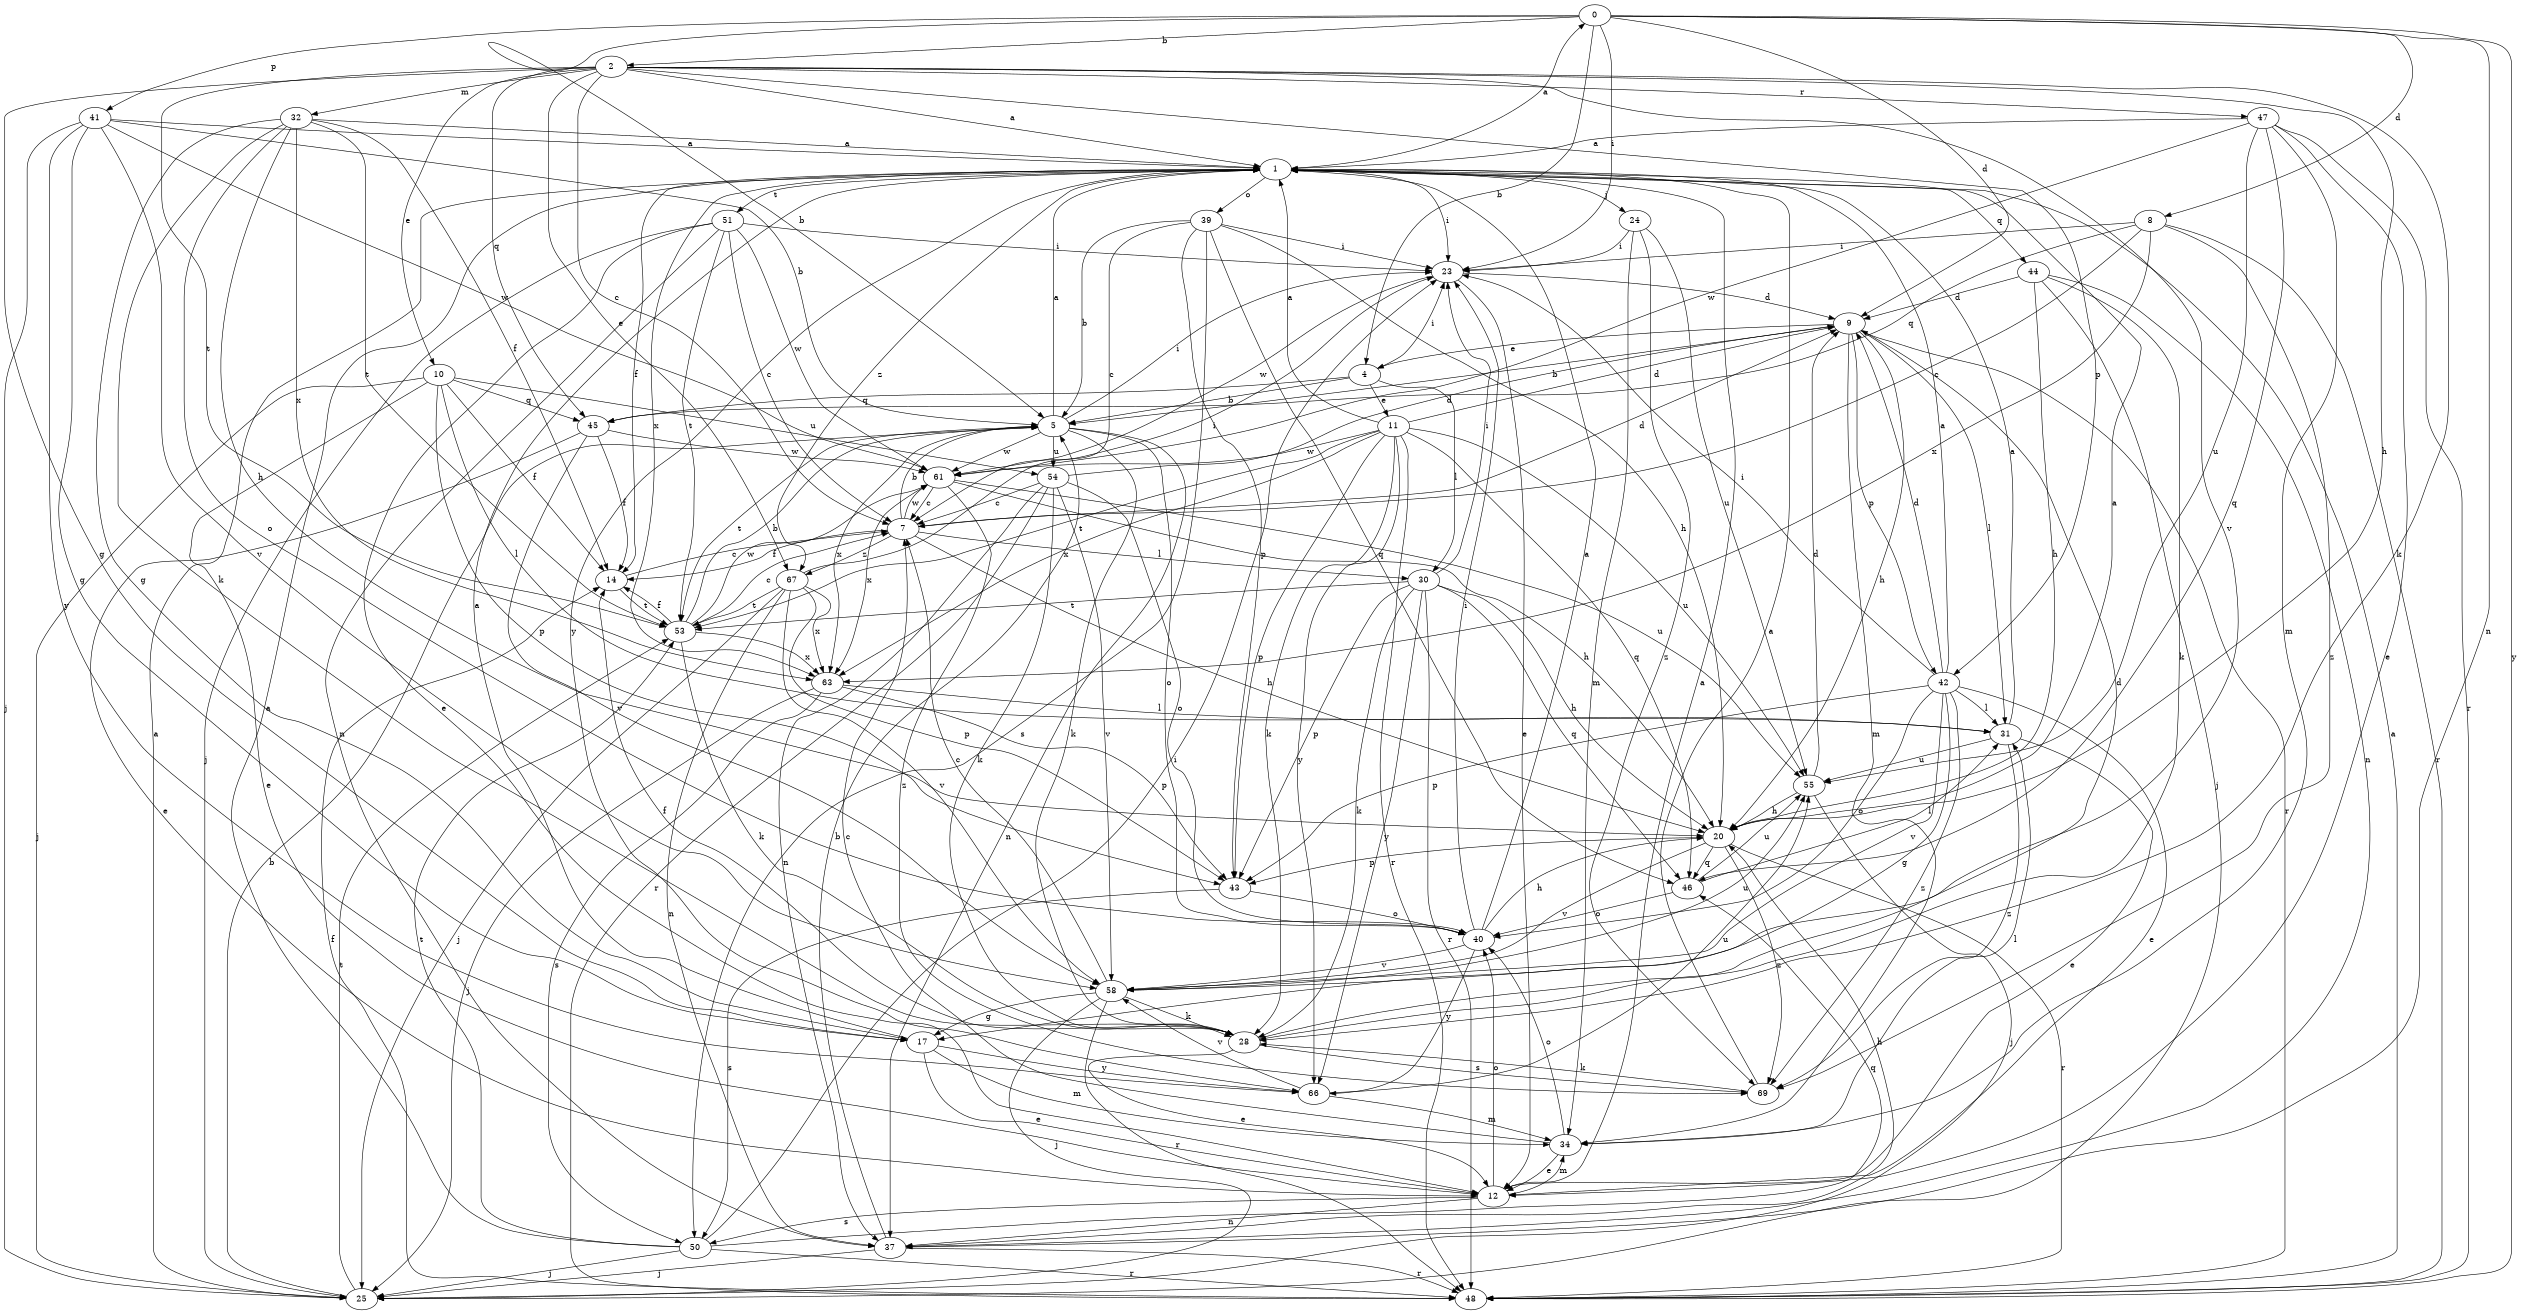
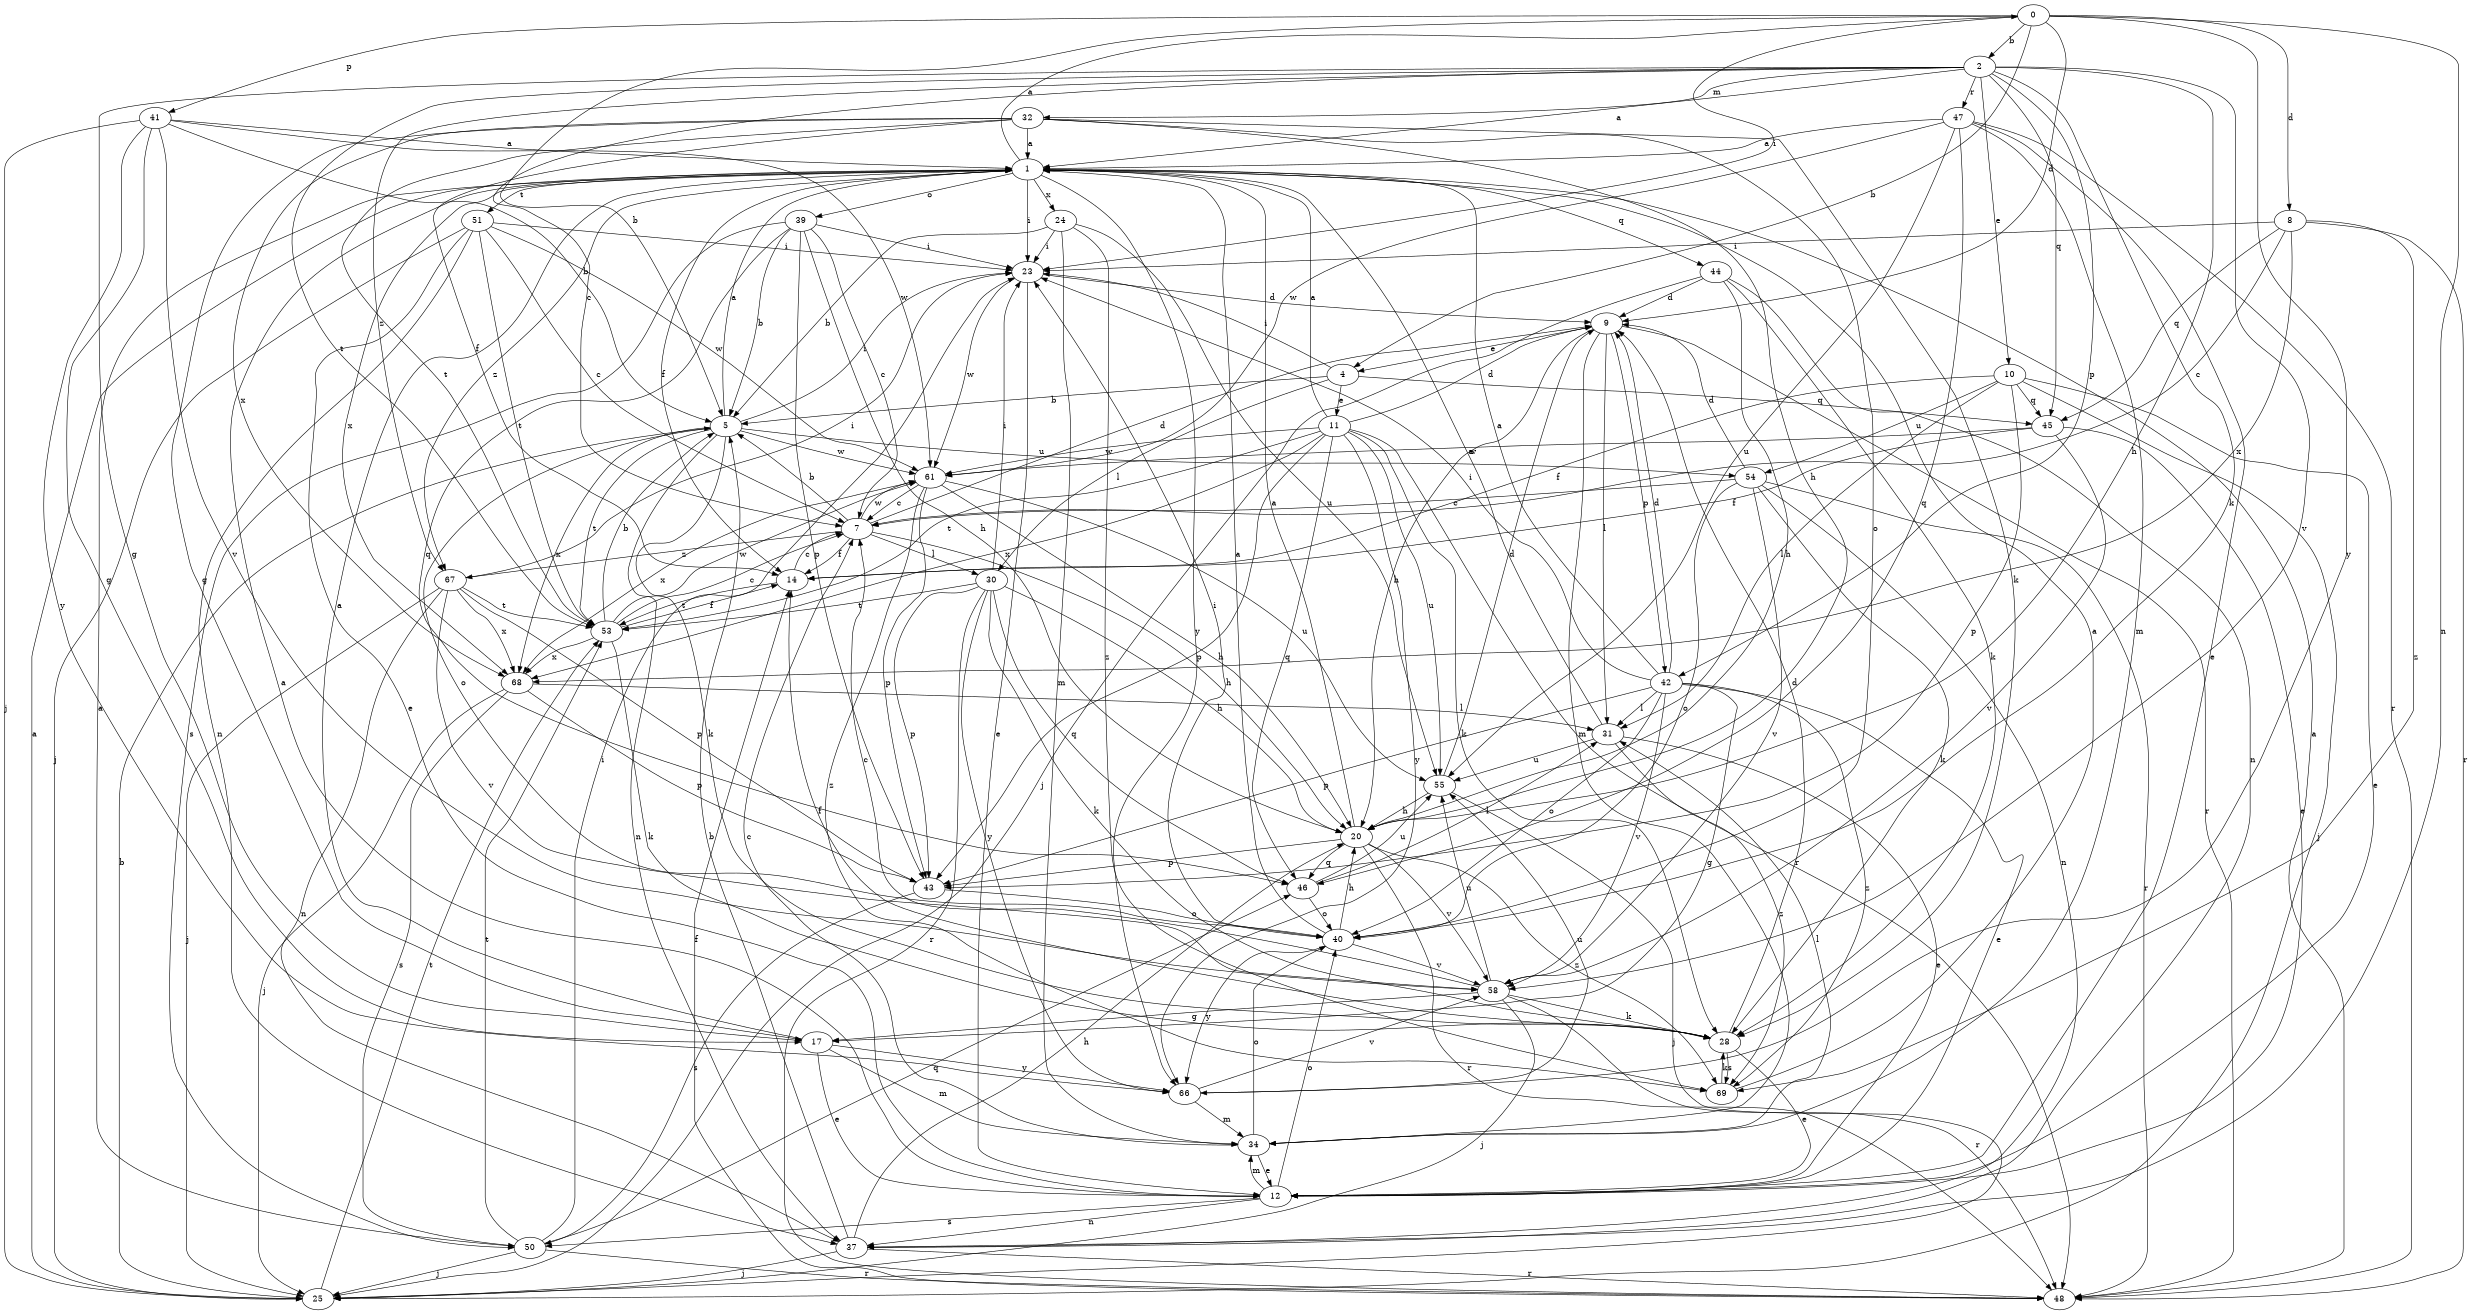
(2382, 132) -> (2060, 680)
(1606, 195) -> (1049, 195)
(621, 323) -> (382, 323)
(1455, 377) -> (867, 270)
none -> (883, 665)
(828, 683) -> (517, 683)
(2512, 716) -> (2238, 802)
